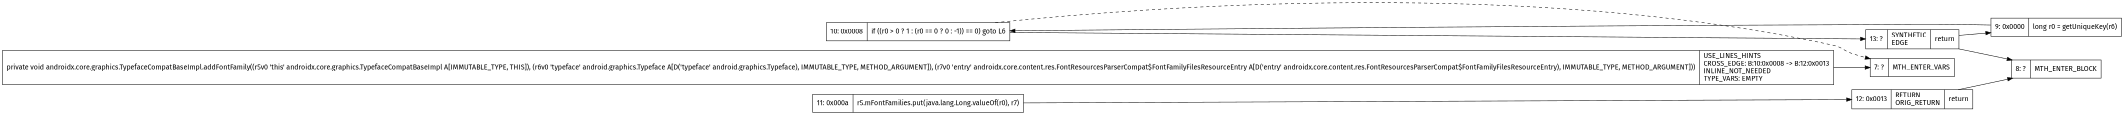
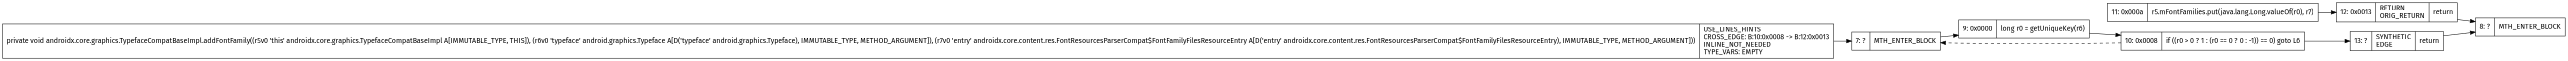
(1972, 34) -> (1947, 36)
(1921, 67) -> (1905, 41)
